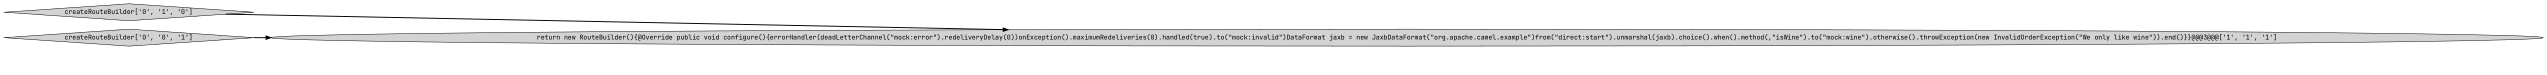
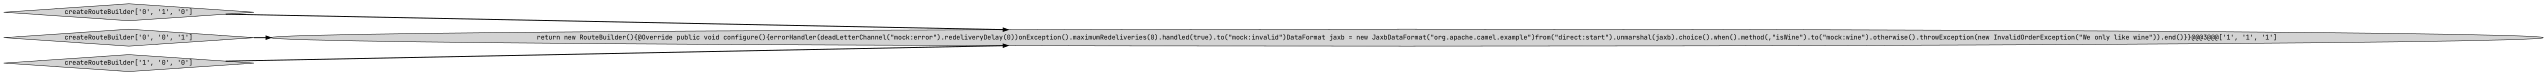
none -> (129, 63)
